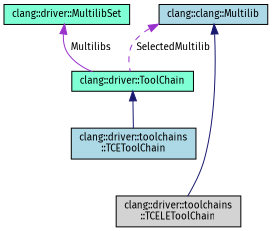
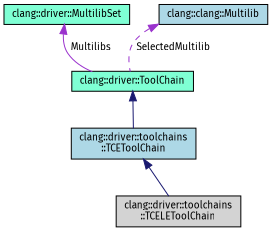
(212, 117) -> (159, 182)
